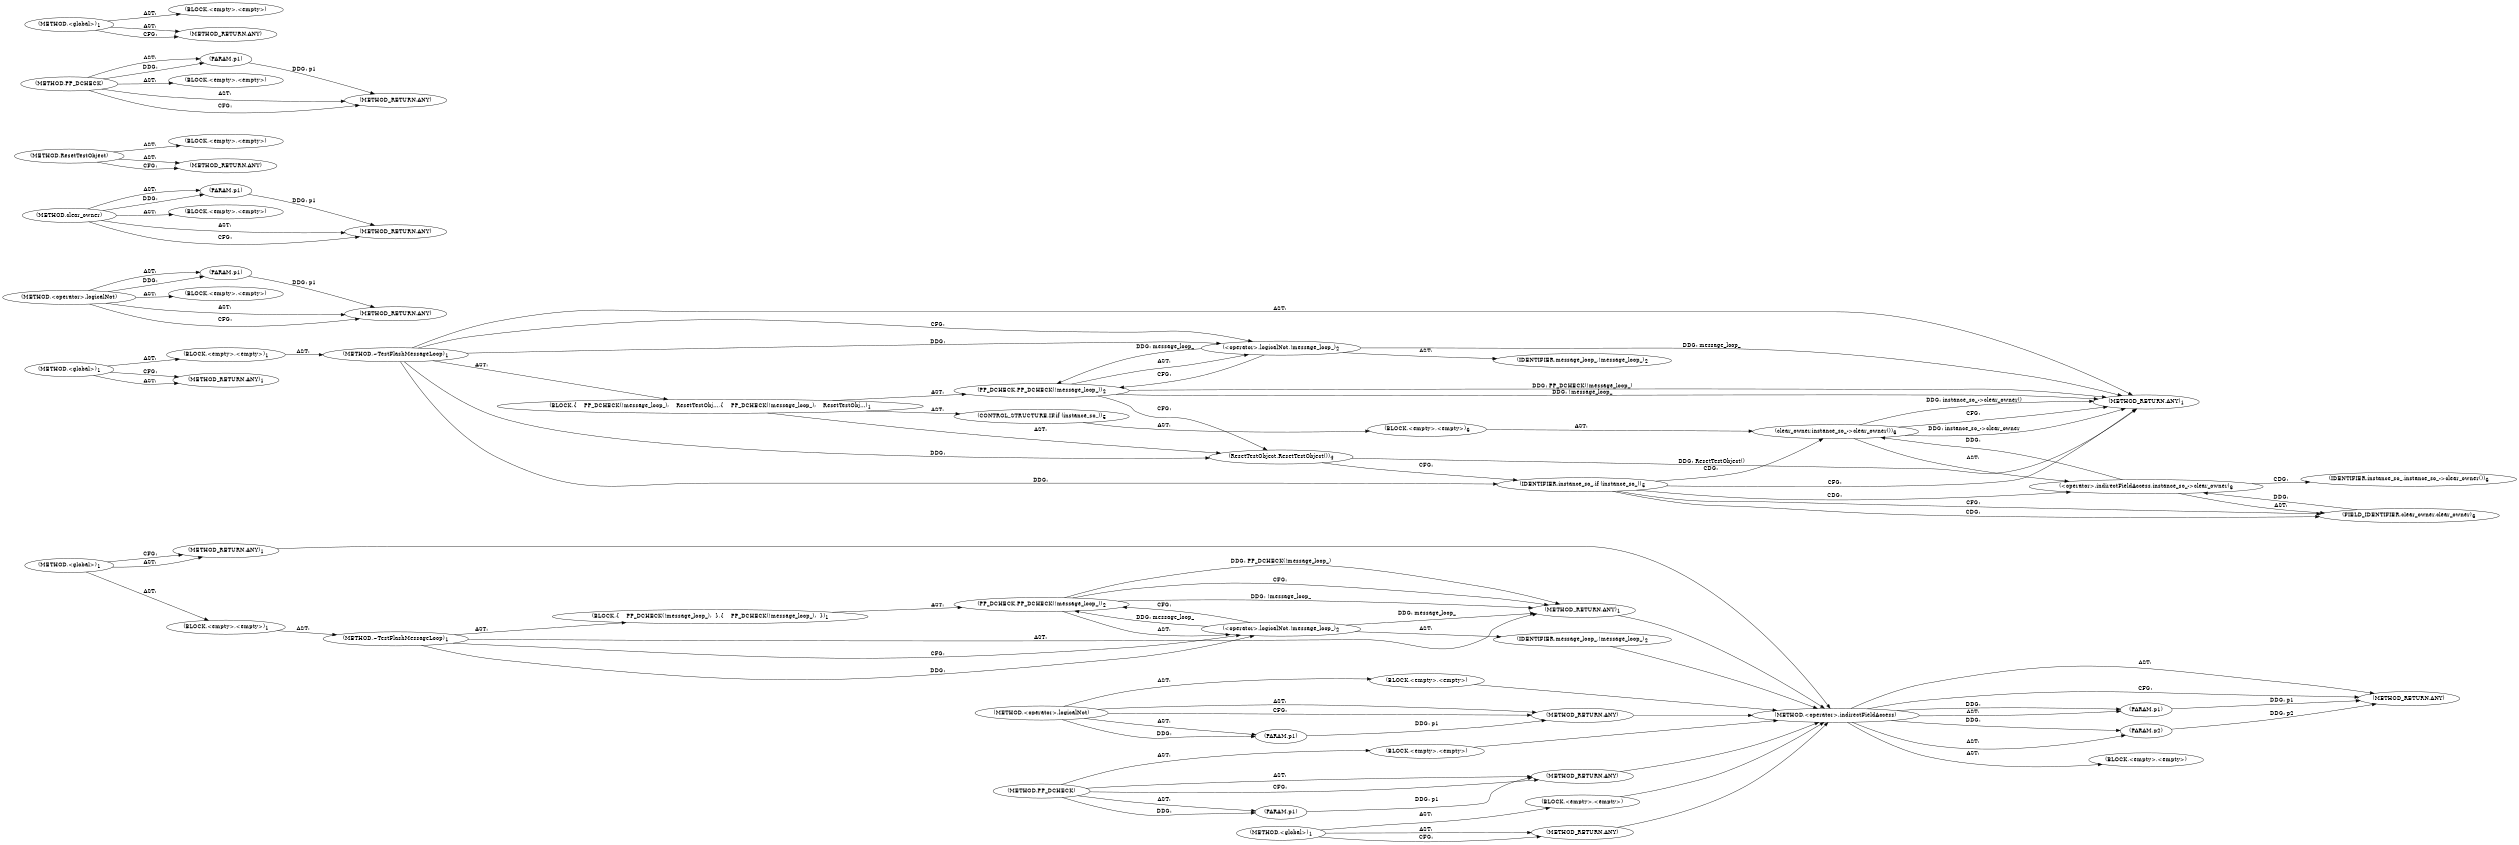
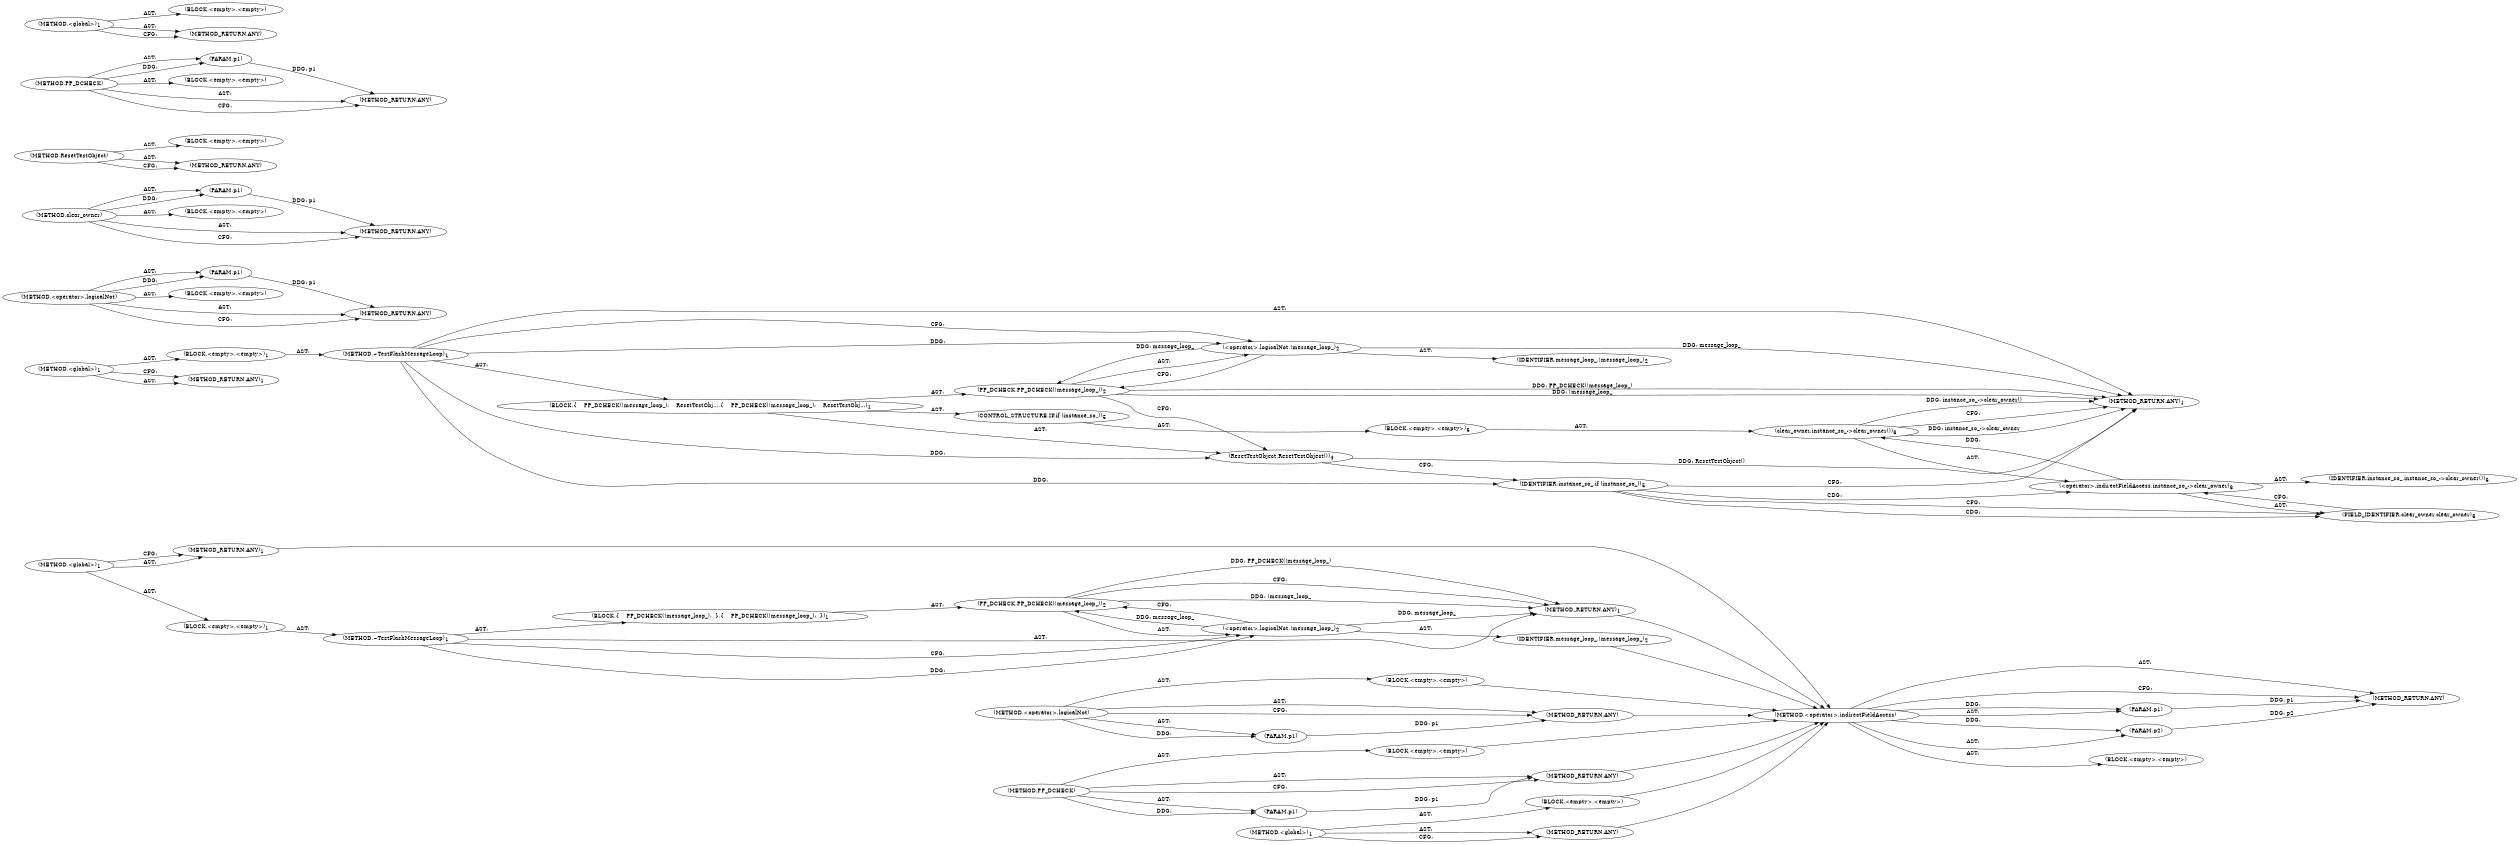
(1741, 472) -> none
(2282, 479) -> (2282, 479)
(2282, 497) -> (2282, 497)
